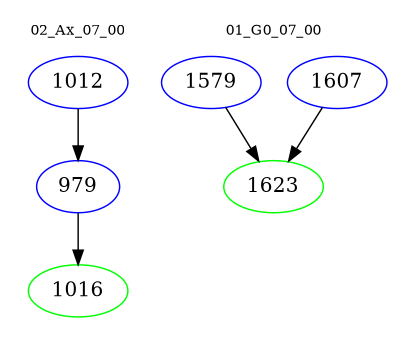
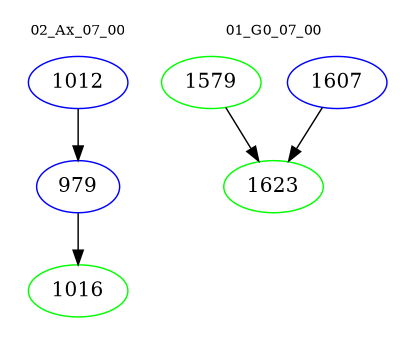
(211, 82) -> (211, 82)
